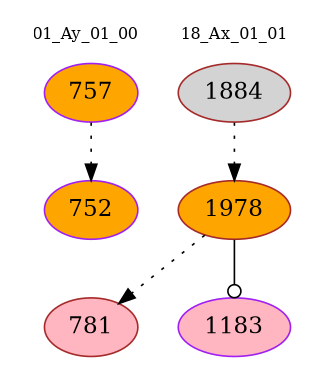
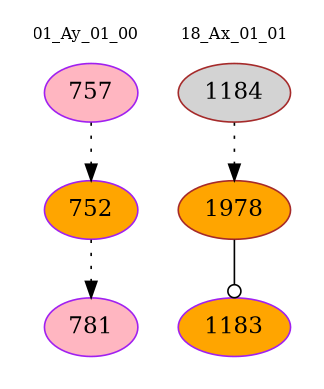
(91, 93) -> (91, 93)
(234, 93) -> (234, 93)
(176, 258) -> (91, 261)
(91, 327) -> (91, 327)
(234, 327) -> (234, 327)
